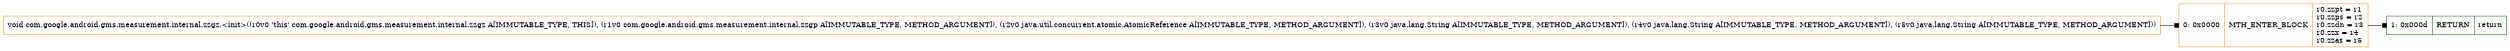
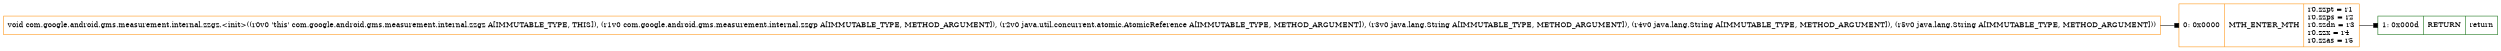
(2269, 25) -> (2264, 25)
